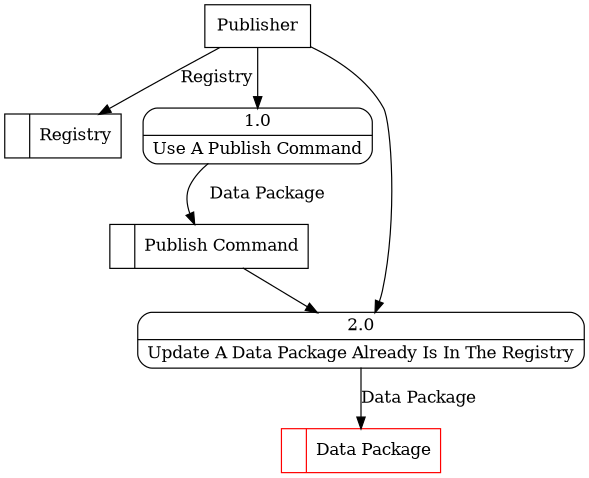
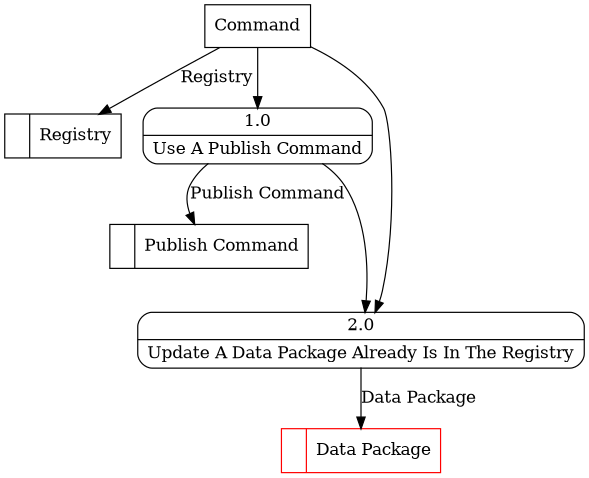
(258, 26) -> (258, 26)
(267, 194) -> (267, 194)
(275, 287) -> (361, 226)
